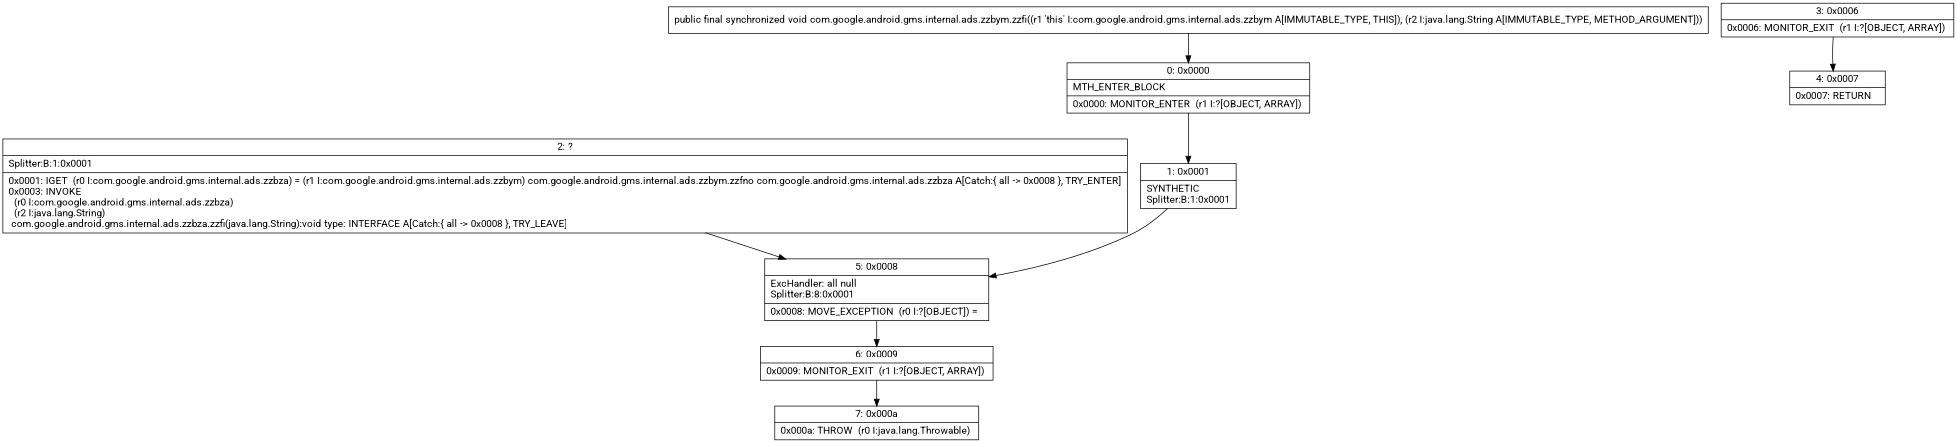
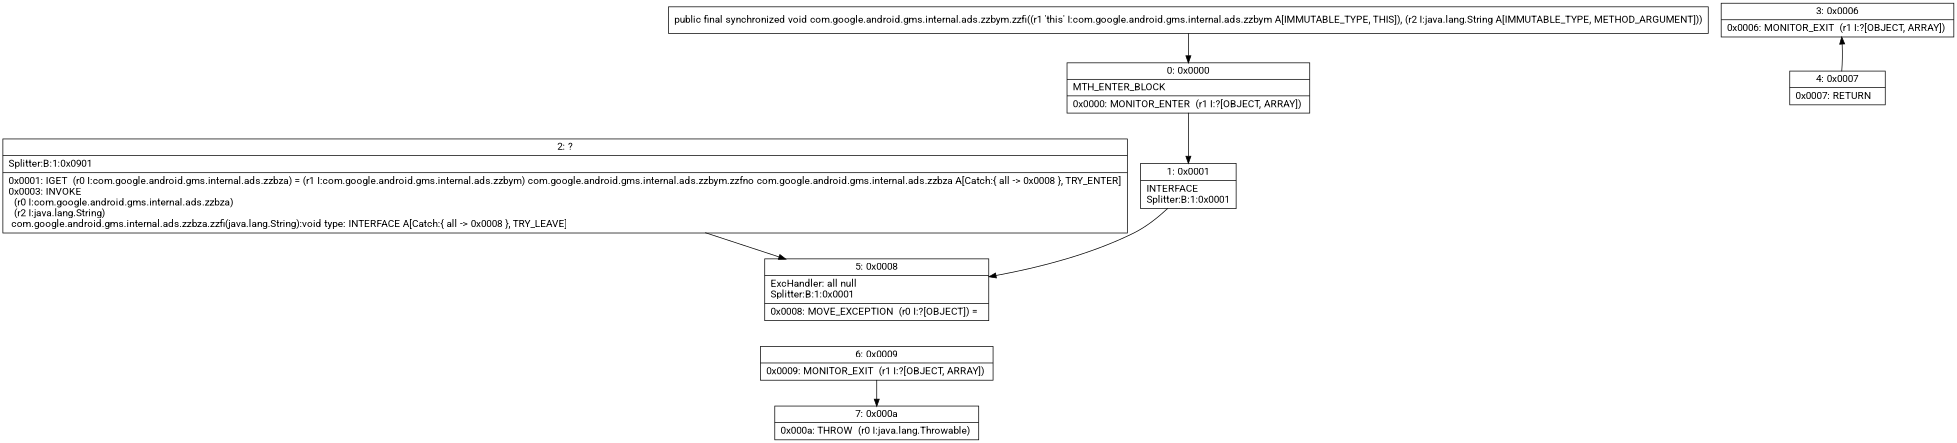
(1833, 50) -> (1842, 58)
(51, 164) -> (51, 164)
(1173, 189) -> (1173, 189)
(812, 294) -> (812, 294)
(877, 330) -> none
